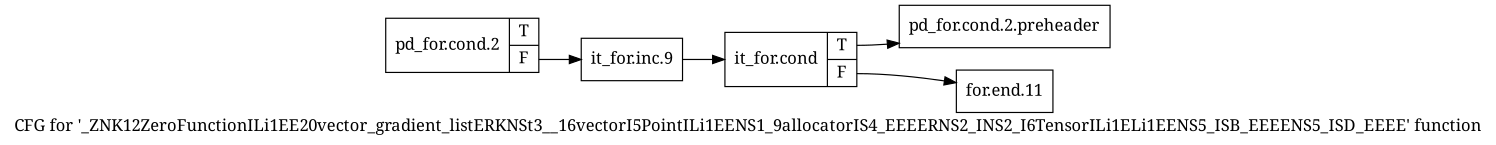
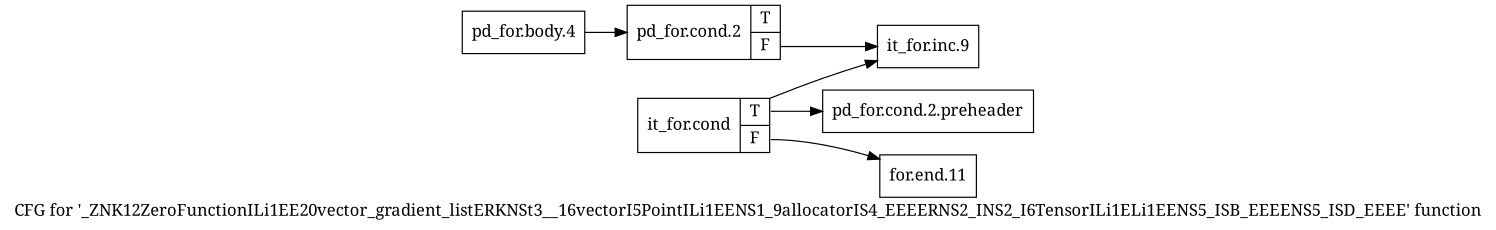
none -> (524, 32)
(698, 59) -> (817, 80)
